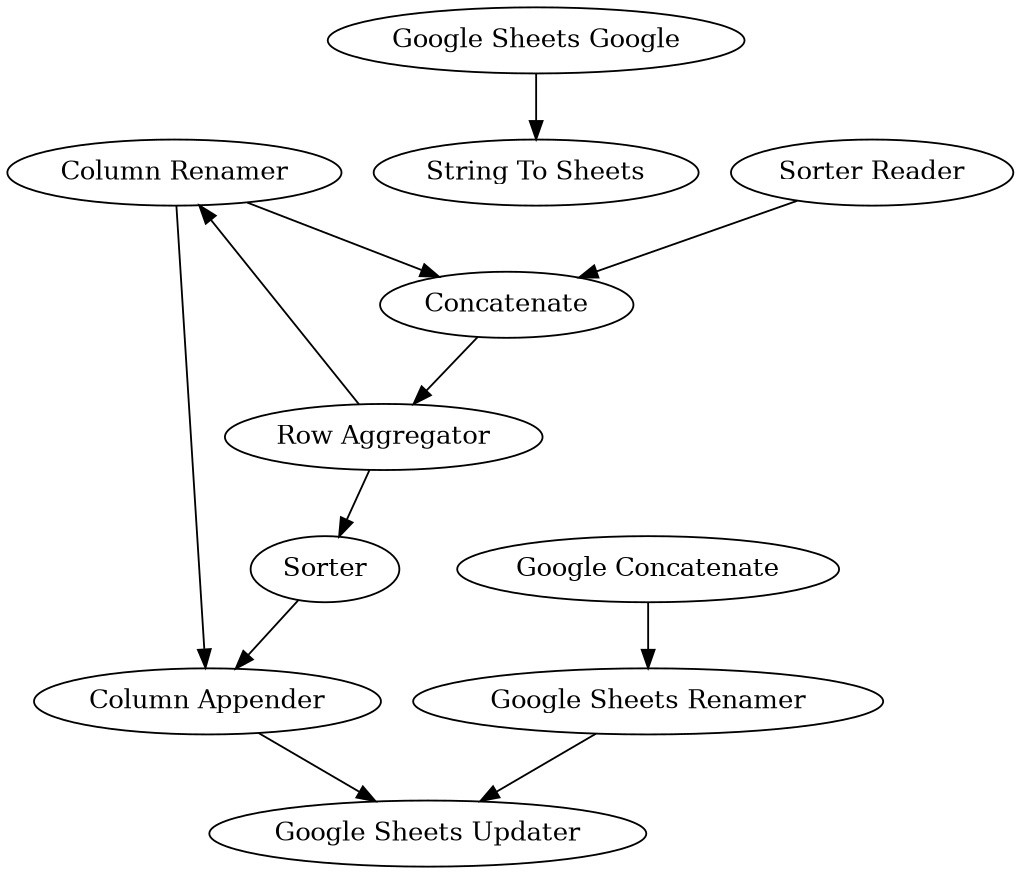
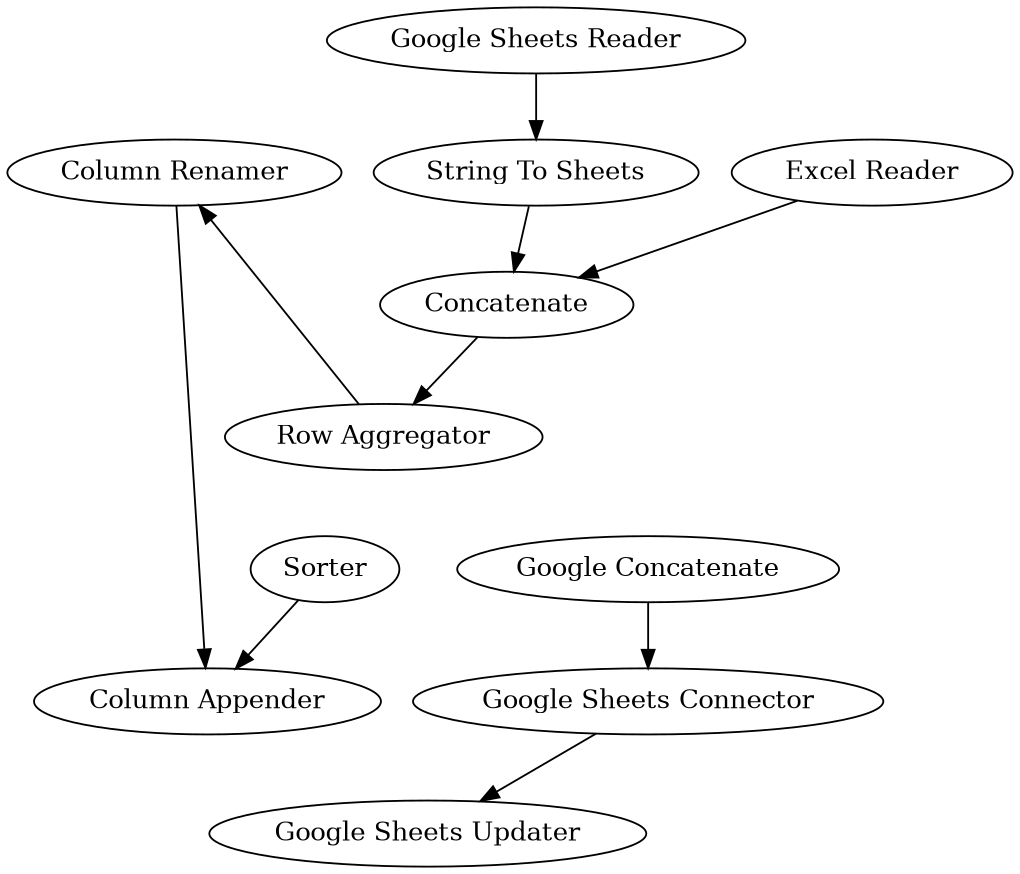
(536, 40) -> (536, 40)
(872, 173) -> (872, 173)
(334, 236) -> (524, 230)
(358, 495) -> none
(648, 701) -> (648, 701)
(309, 762) -> none
